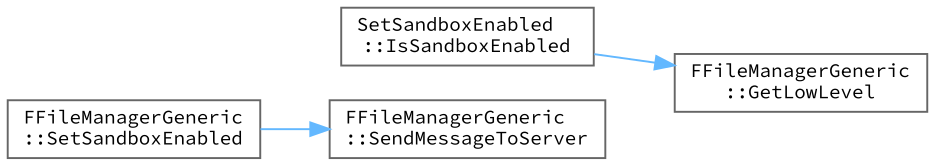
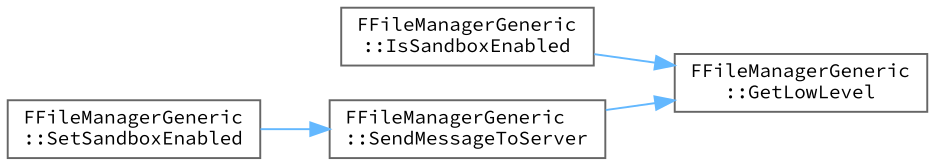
(467, 37) -> (467, 37)
none -> (631, 107)
